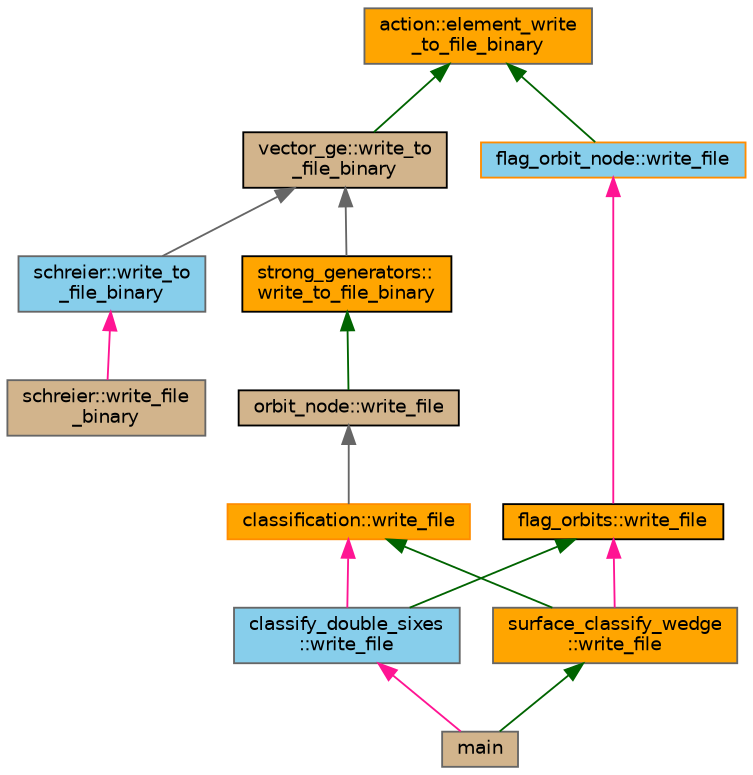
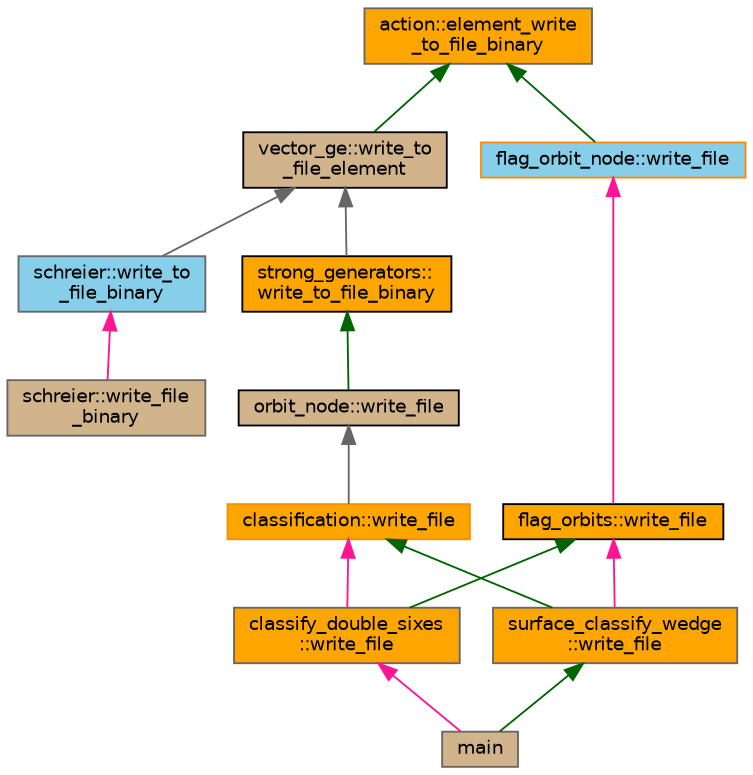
(345, 160) -> (345, 160)
(347, 635) -> (347, 635)
